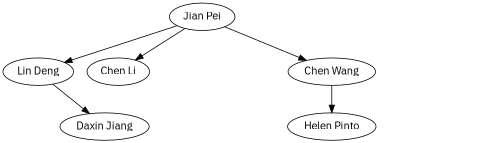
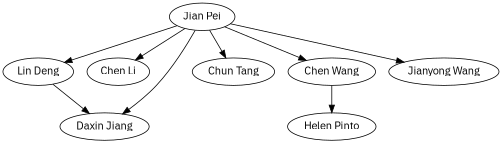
none -> (233, 72)
none -> (444, 72)
none -> (166, 74)
